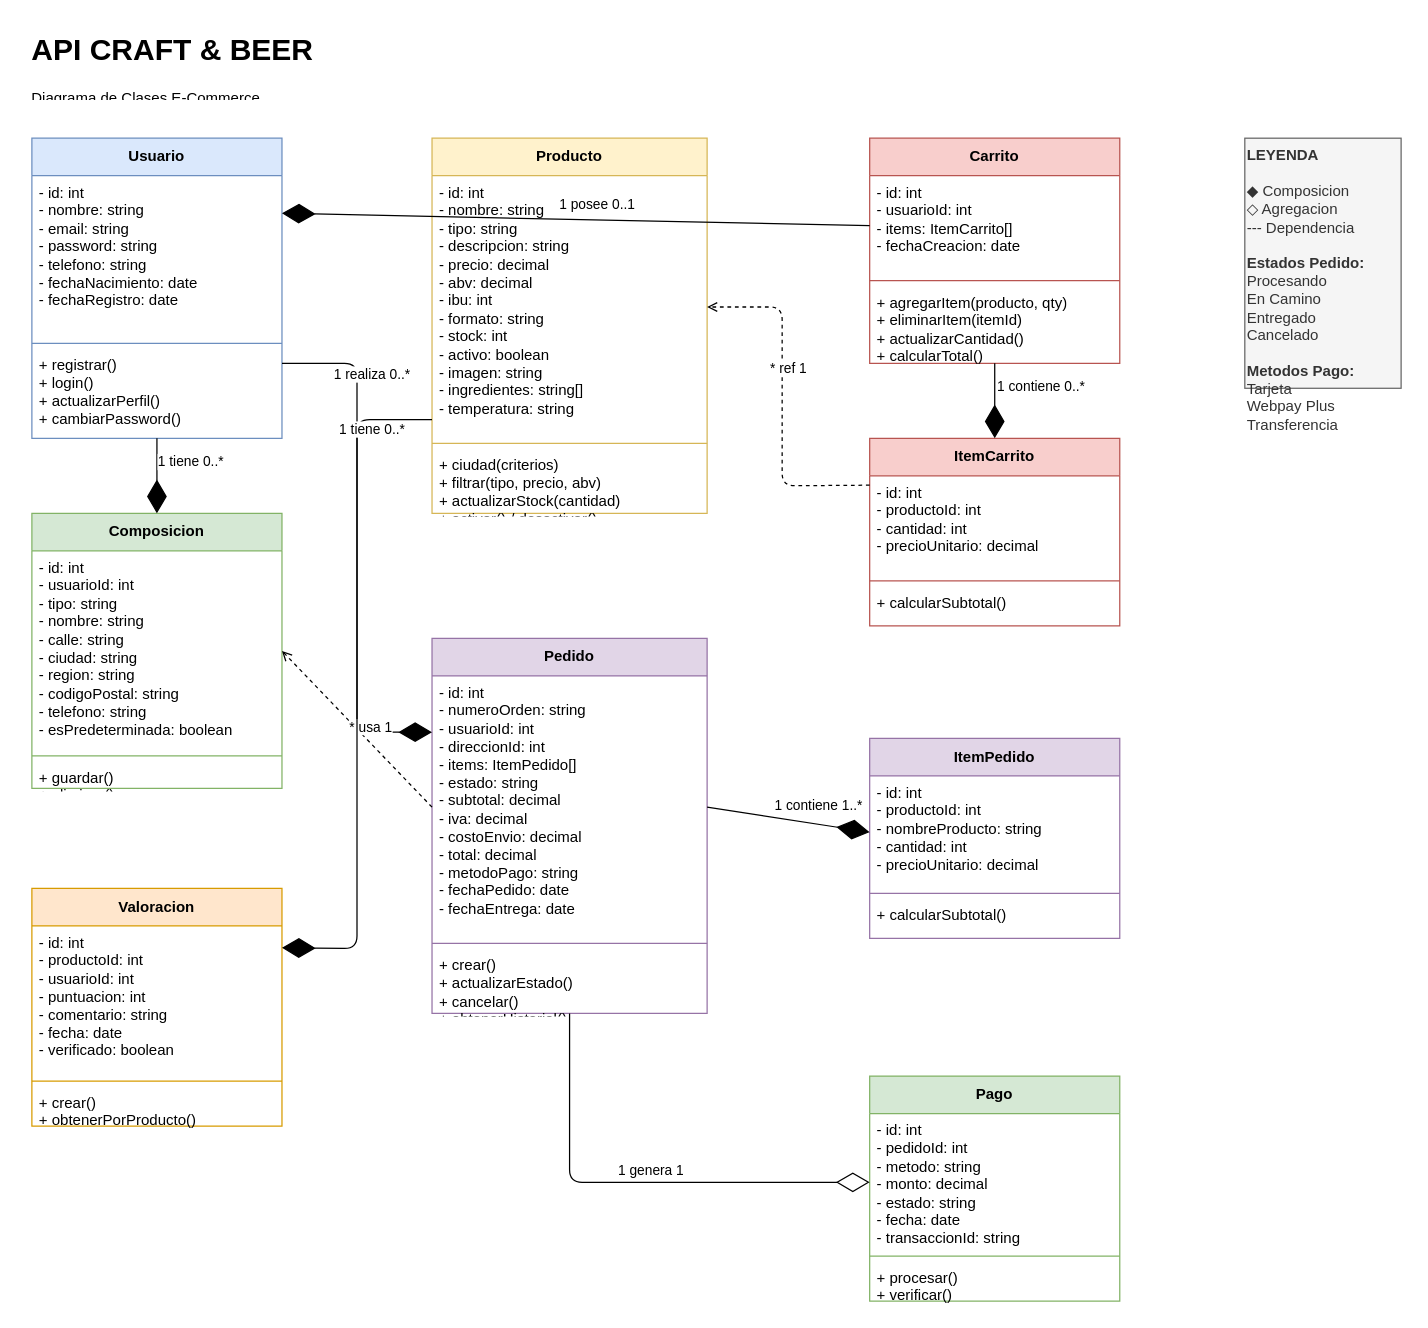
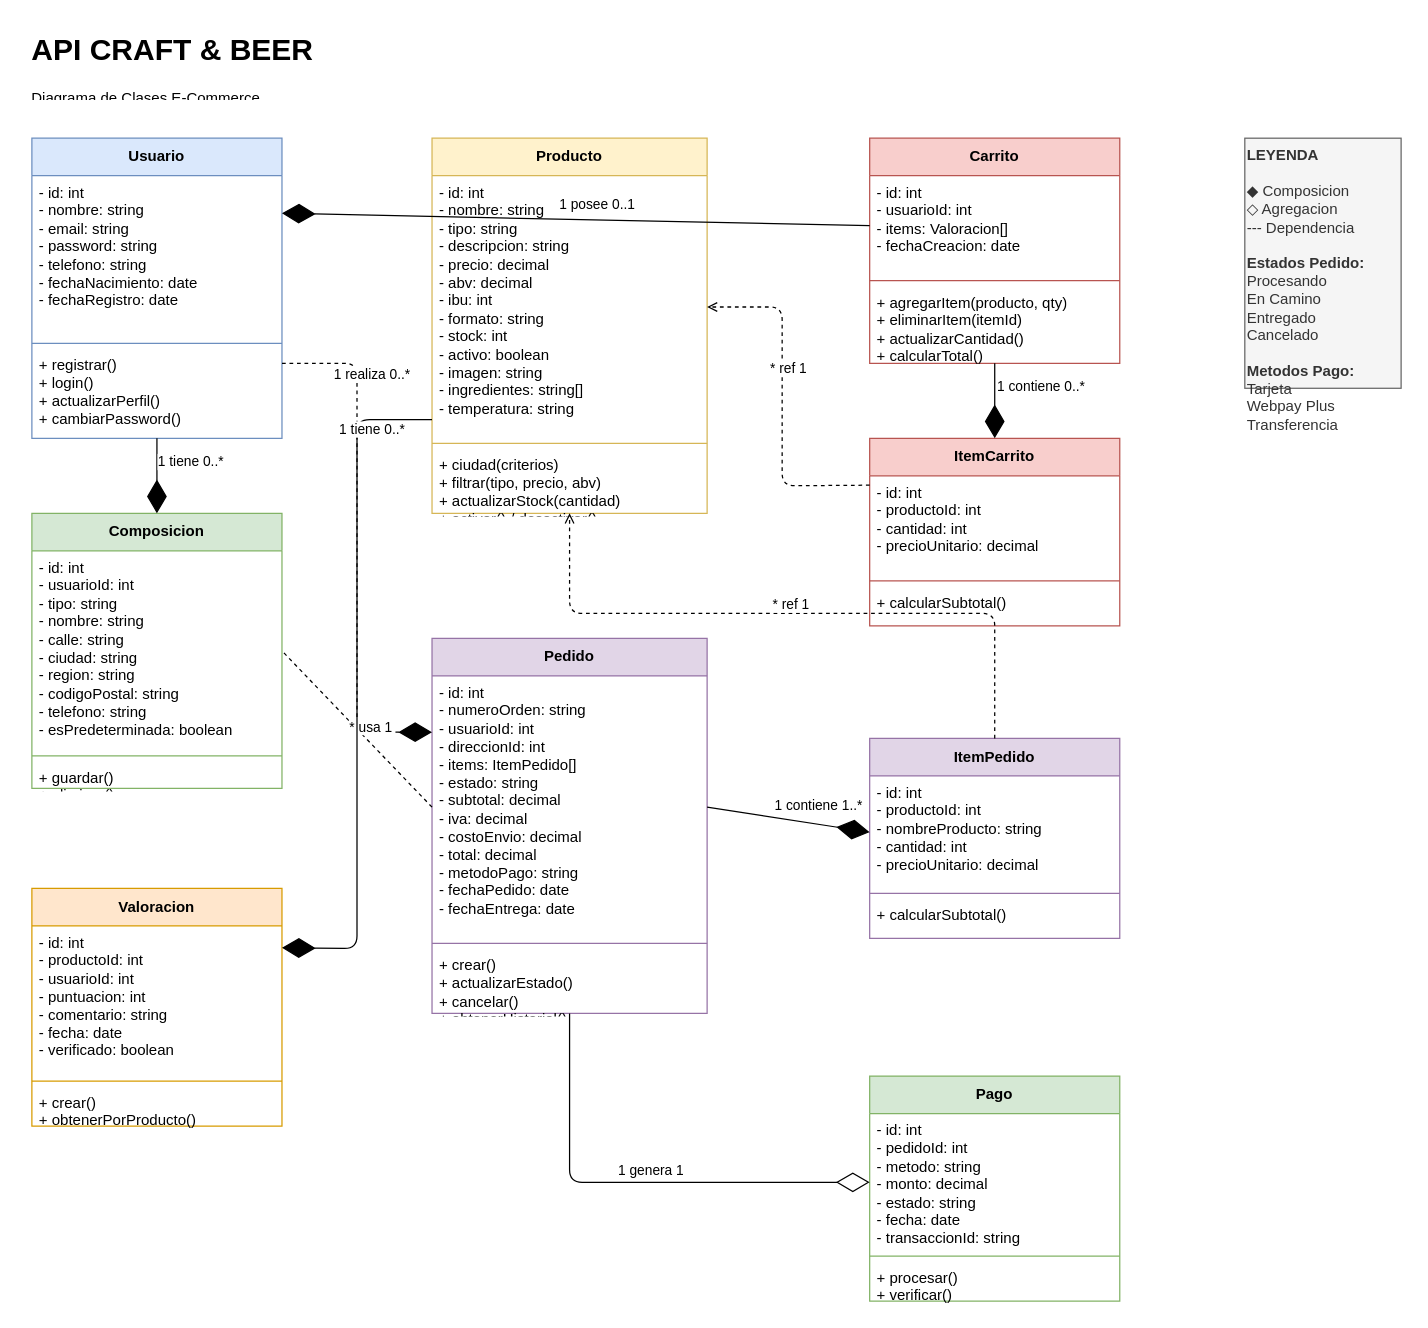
(960, 220) -> (957, 220)
(317, 363) -> (317, 363)
none -> (796, 613)
(286, 655) -> (285, 654)
